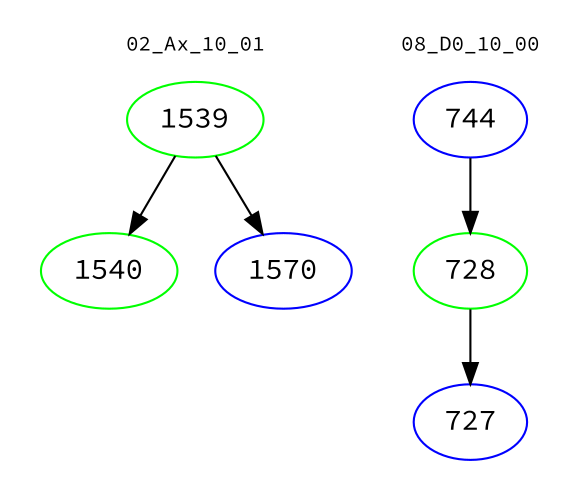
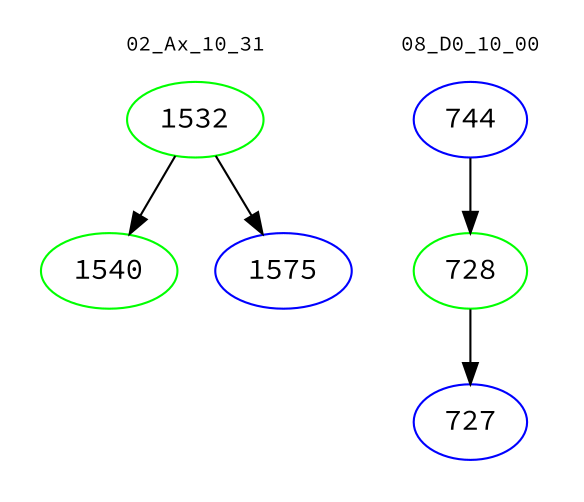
(196, 45) -> (196, 45)
(195, 120) -> (195, 120)
(283, 271) -> (283, 271)
